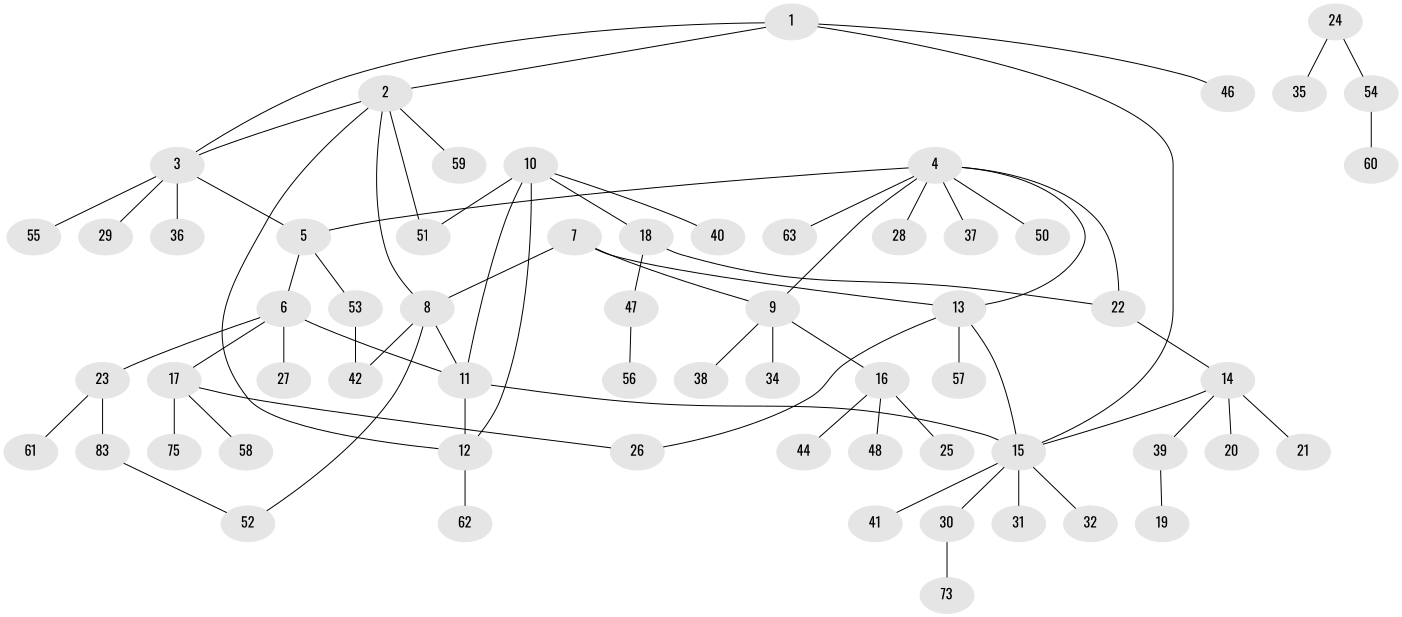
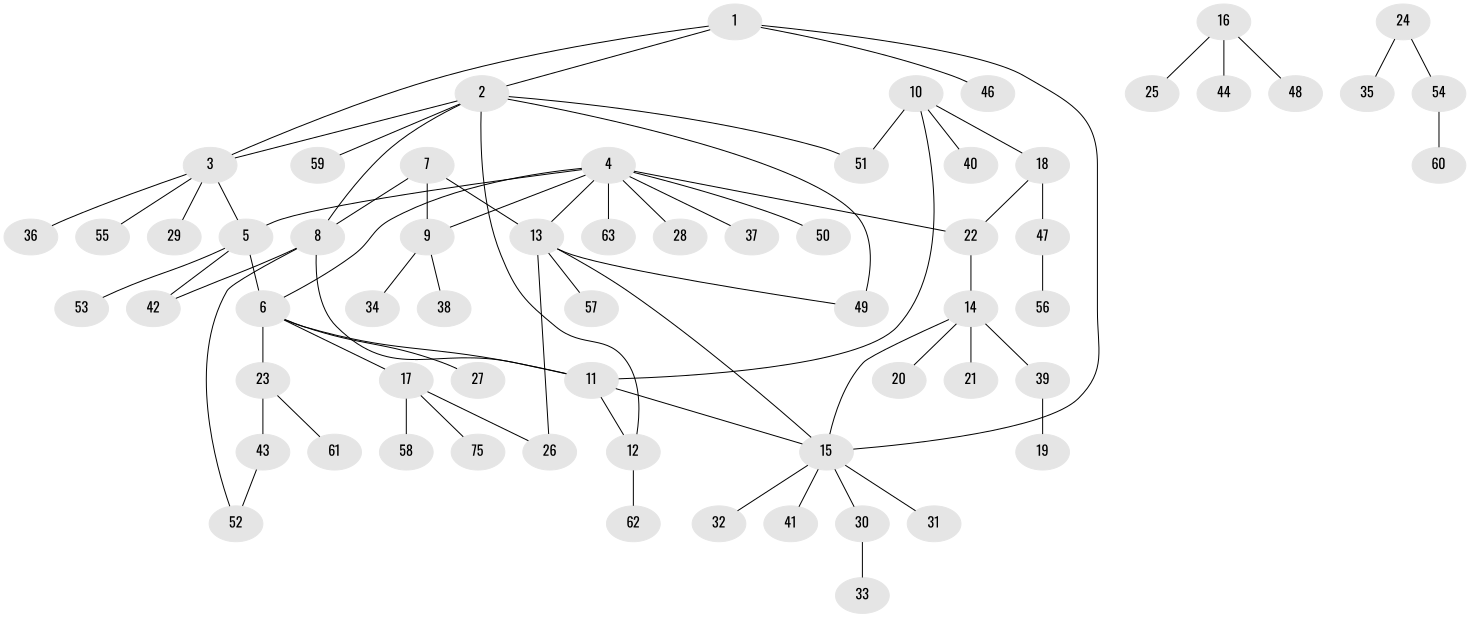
none -> (420, 205)
none -> (861, 309)
(522, 314) -> none
(828, 345) -> none
(356, 347) -> (200, 273)
(103, 452) -> (263, 452)
(947, 596) -> (862, 596)
